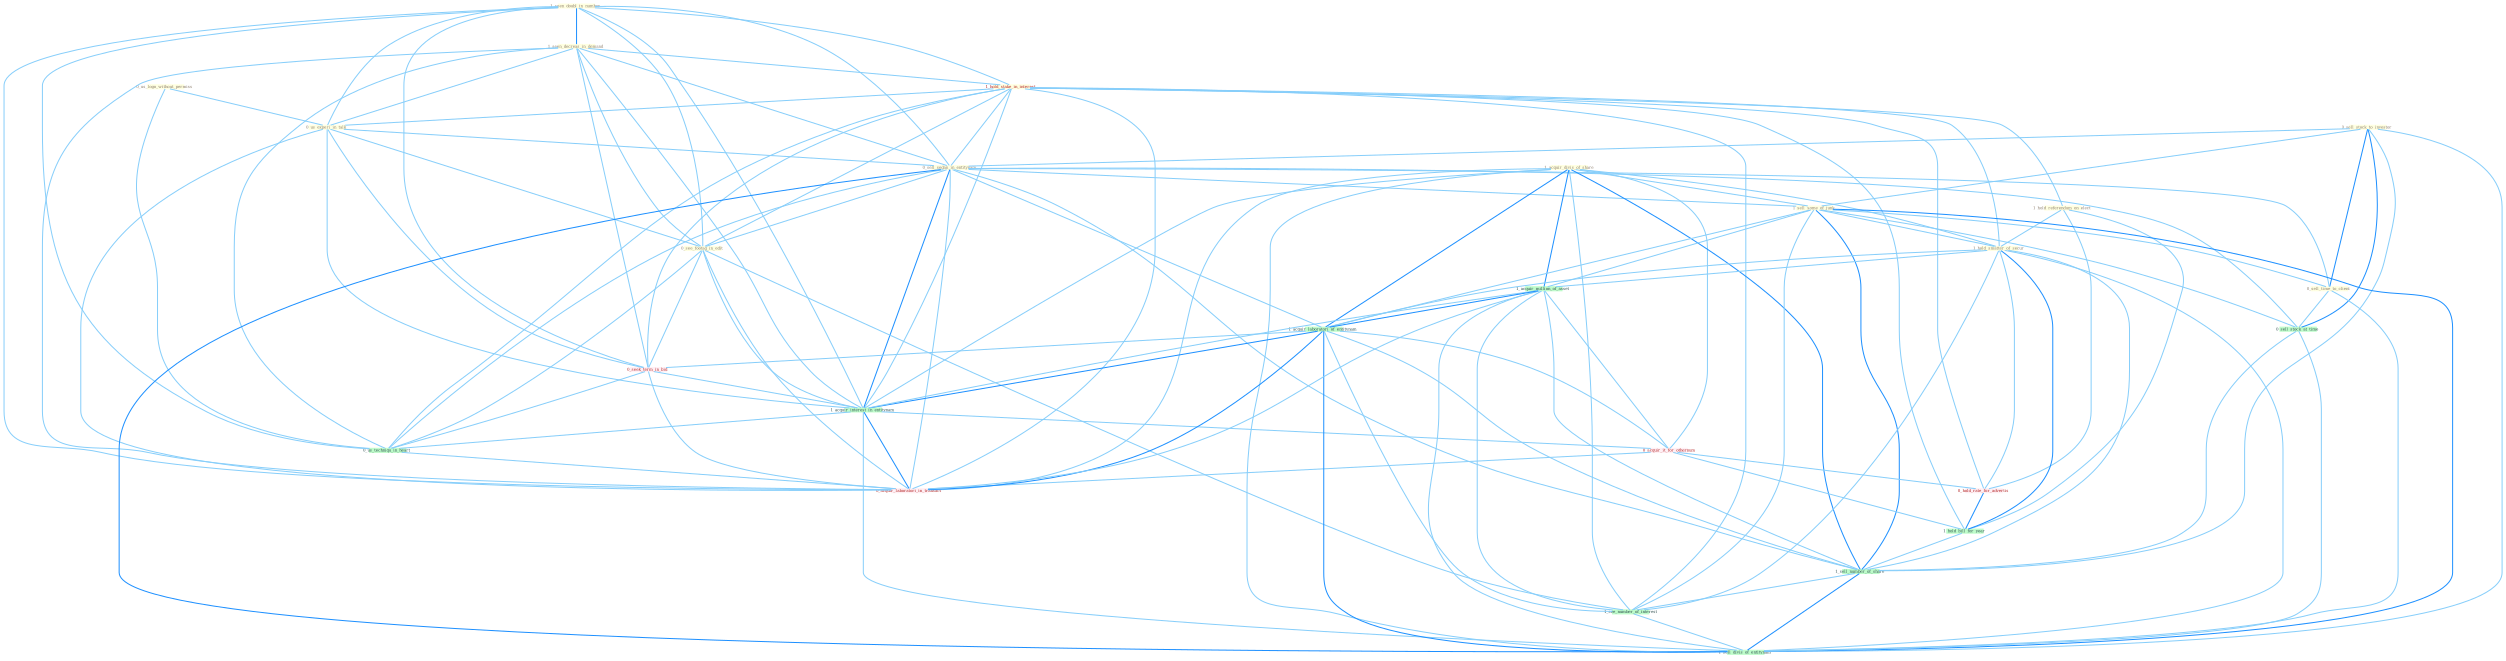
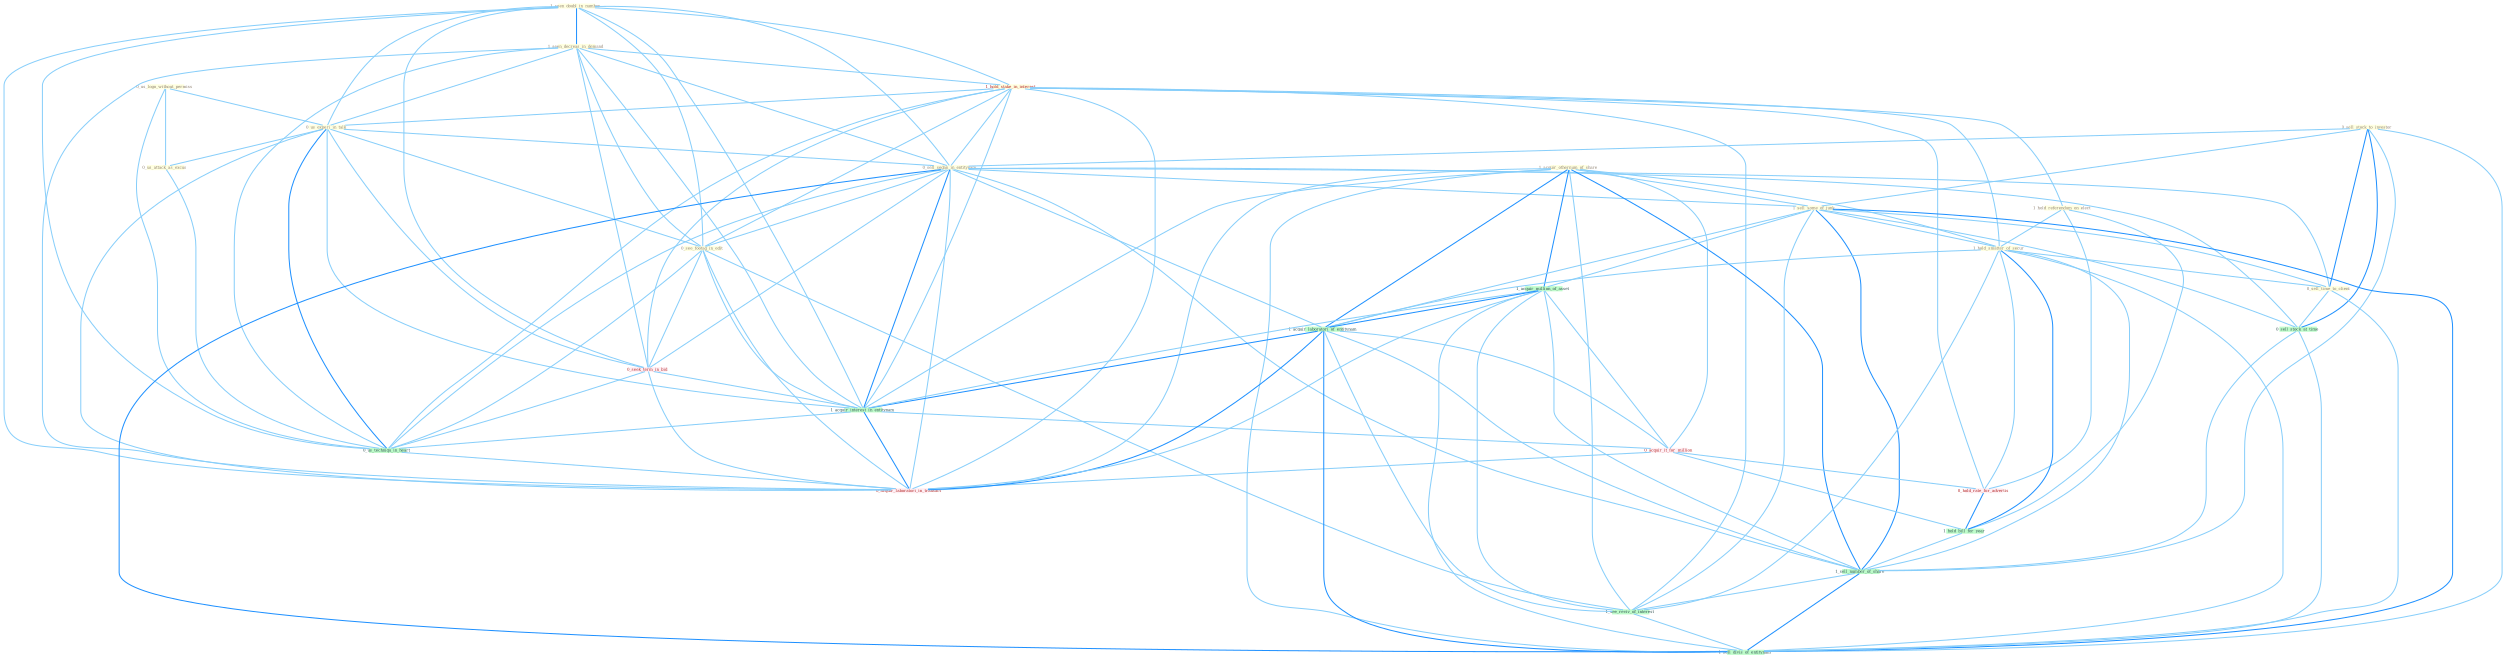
(1699, 113) -> none
none -> (166, 168)
(1569, 168) -> (1569, 168)
(1771, 269) -> (2164, 269)
none -> (296, 297)
(986, 349) -> (799, 269)
(1669, 450) -> (1669, 450)
(1631, 612) -> (1631, 612)
(1212, 624) -> none
